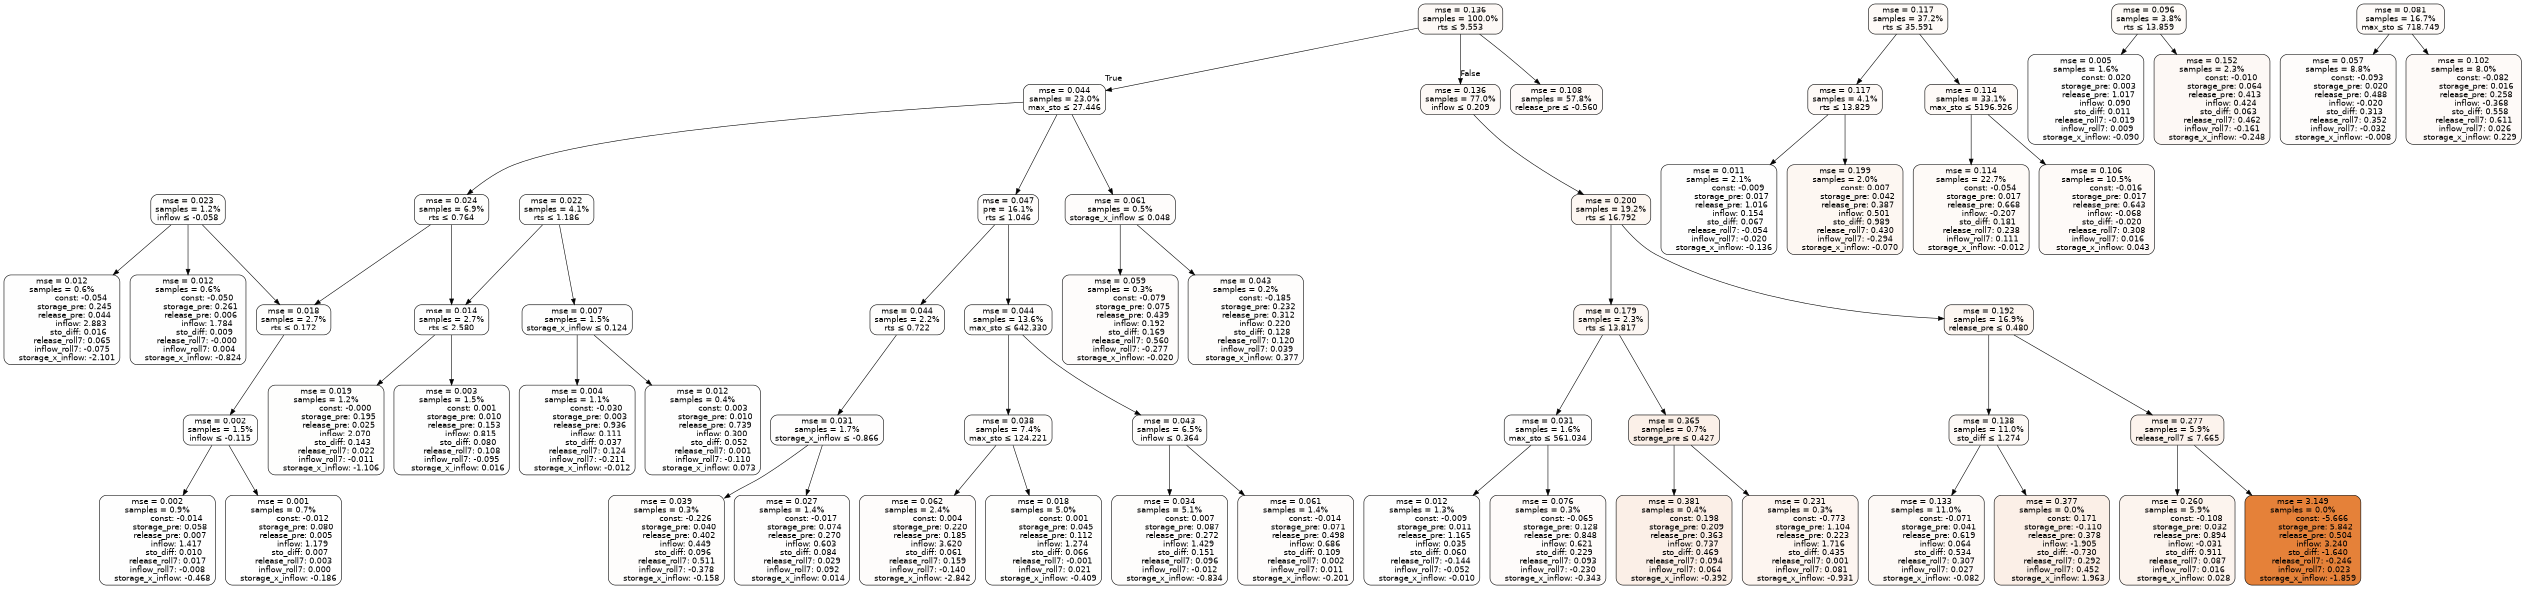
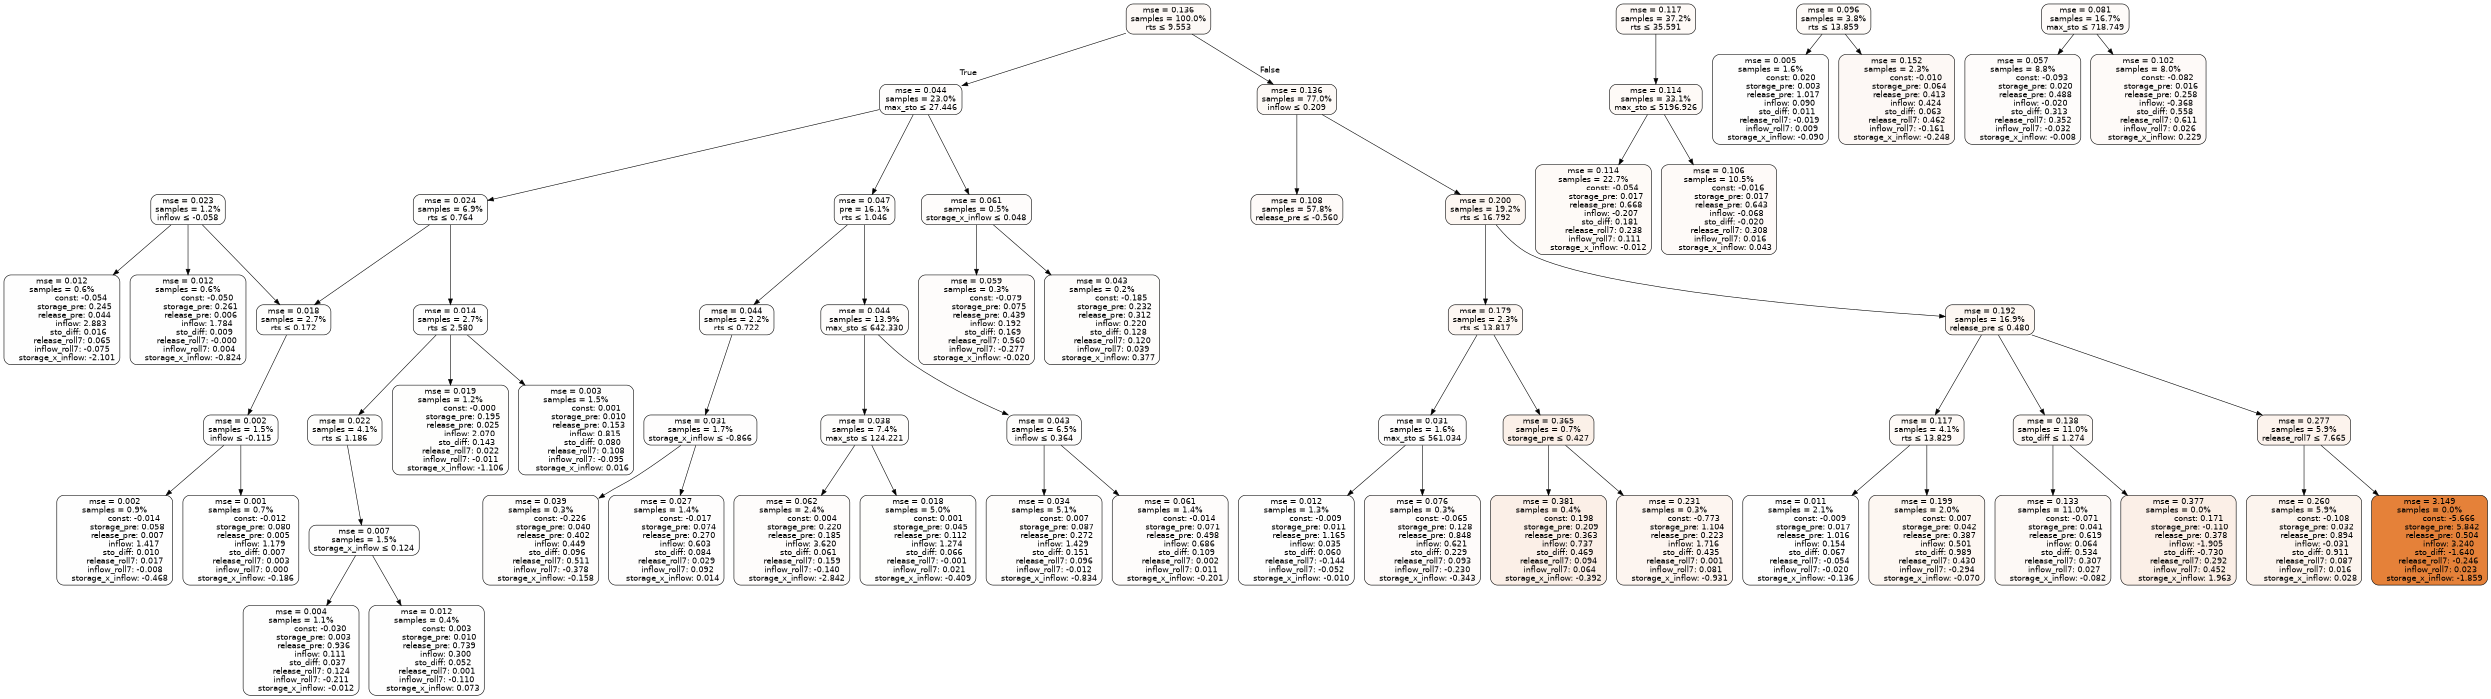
(1508, 57) -> (1297, 152)
(1878, 57) -> (1960, 372)
(506, 263) -> (399, 373)
(1008, 320) -> (865, 320)
